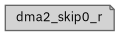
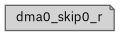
(60, 18) -> (60, 18)
